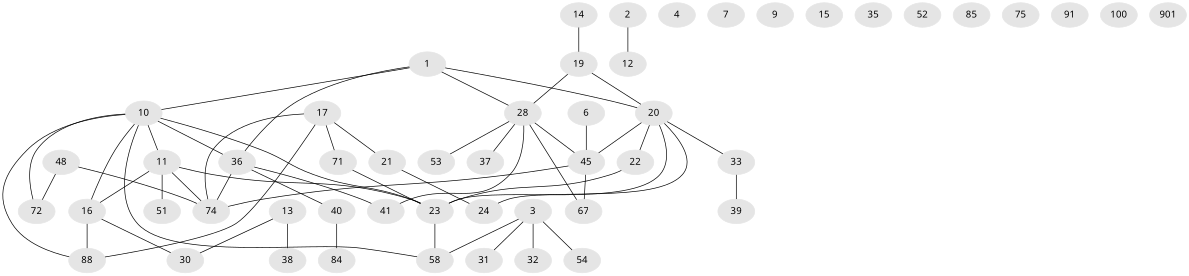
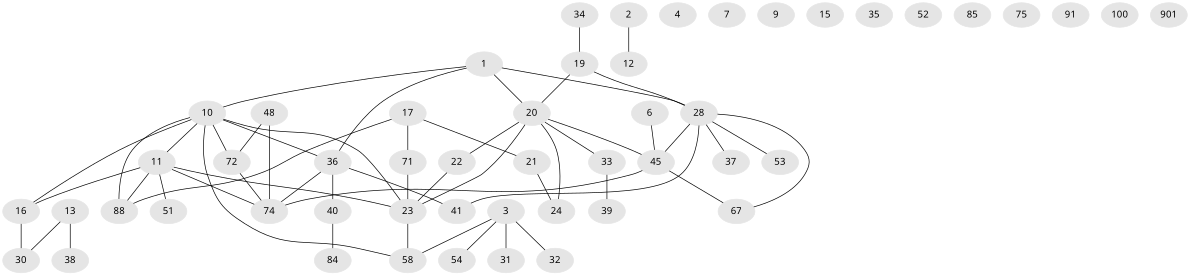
(579, 15) -> (580, 15)
(231, 133) -> (251, 187)
(87, 236) -> (138, 187)
